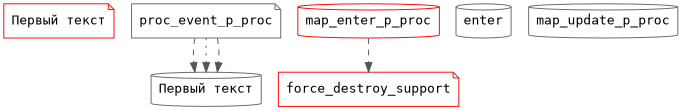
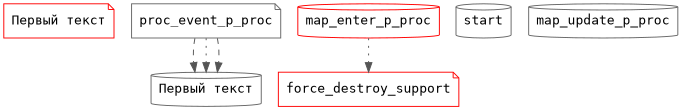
(484, 21) -> (484, 21)
(369, 50) -> (369, 50)
